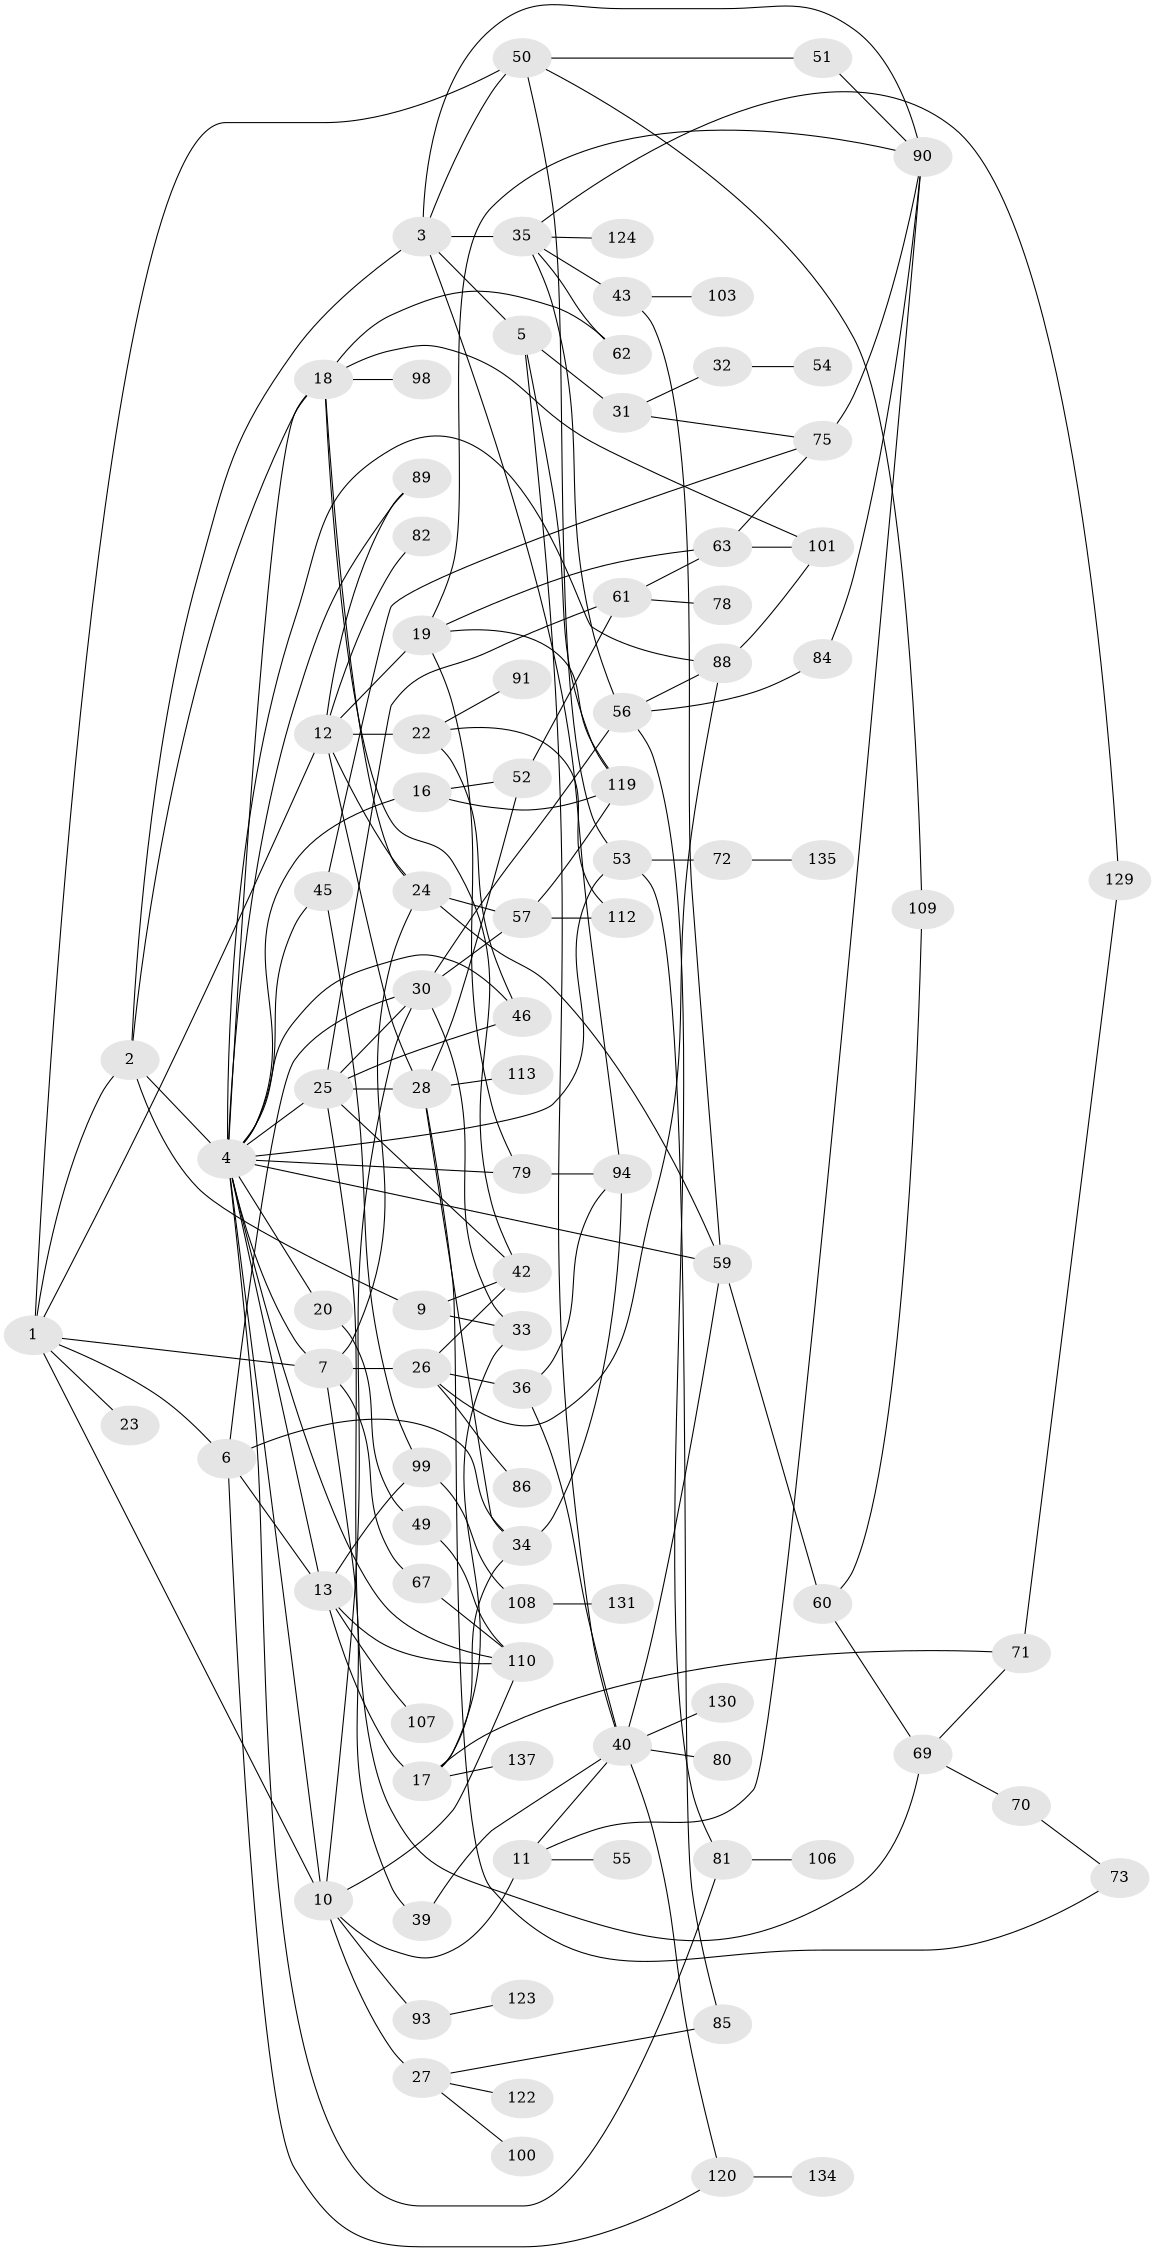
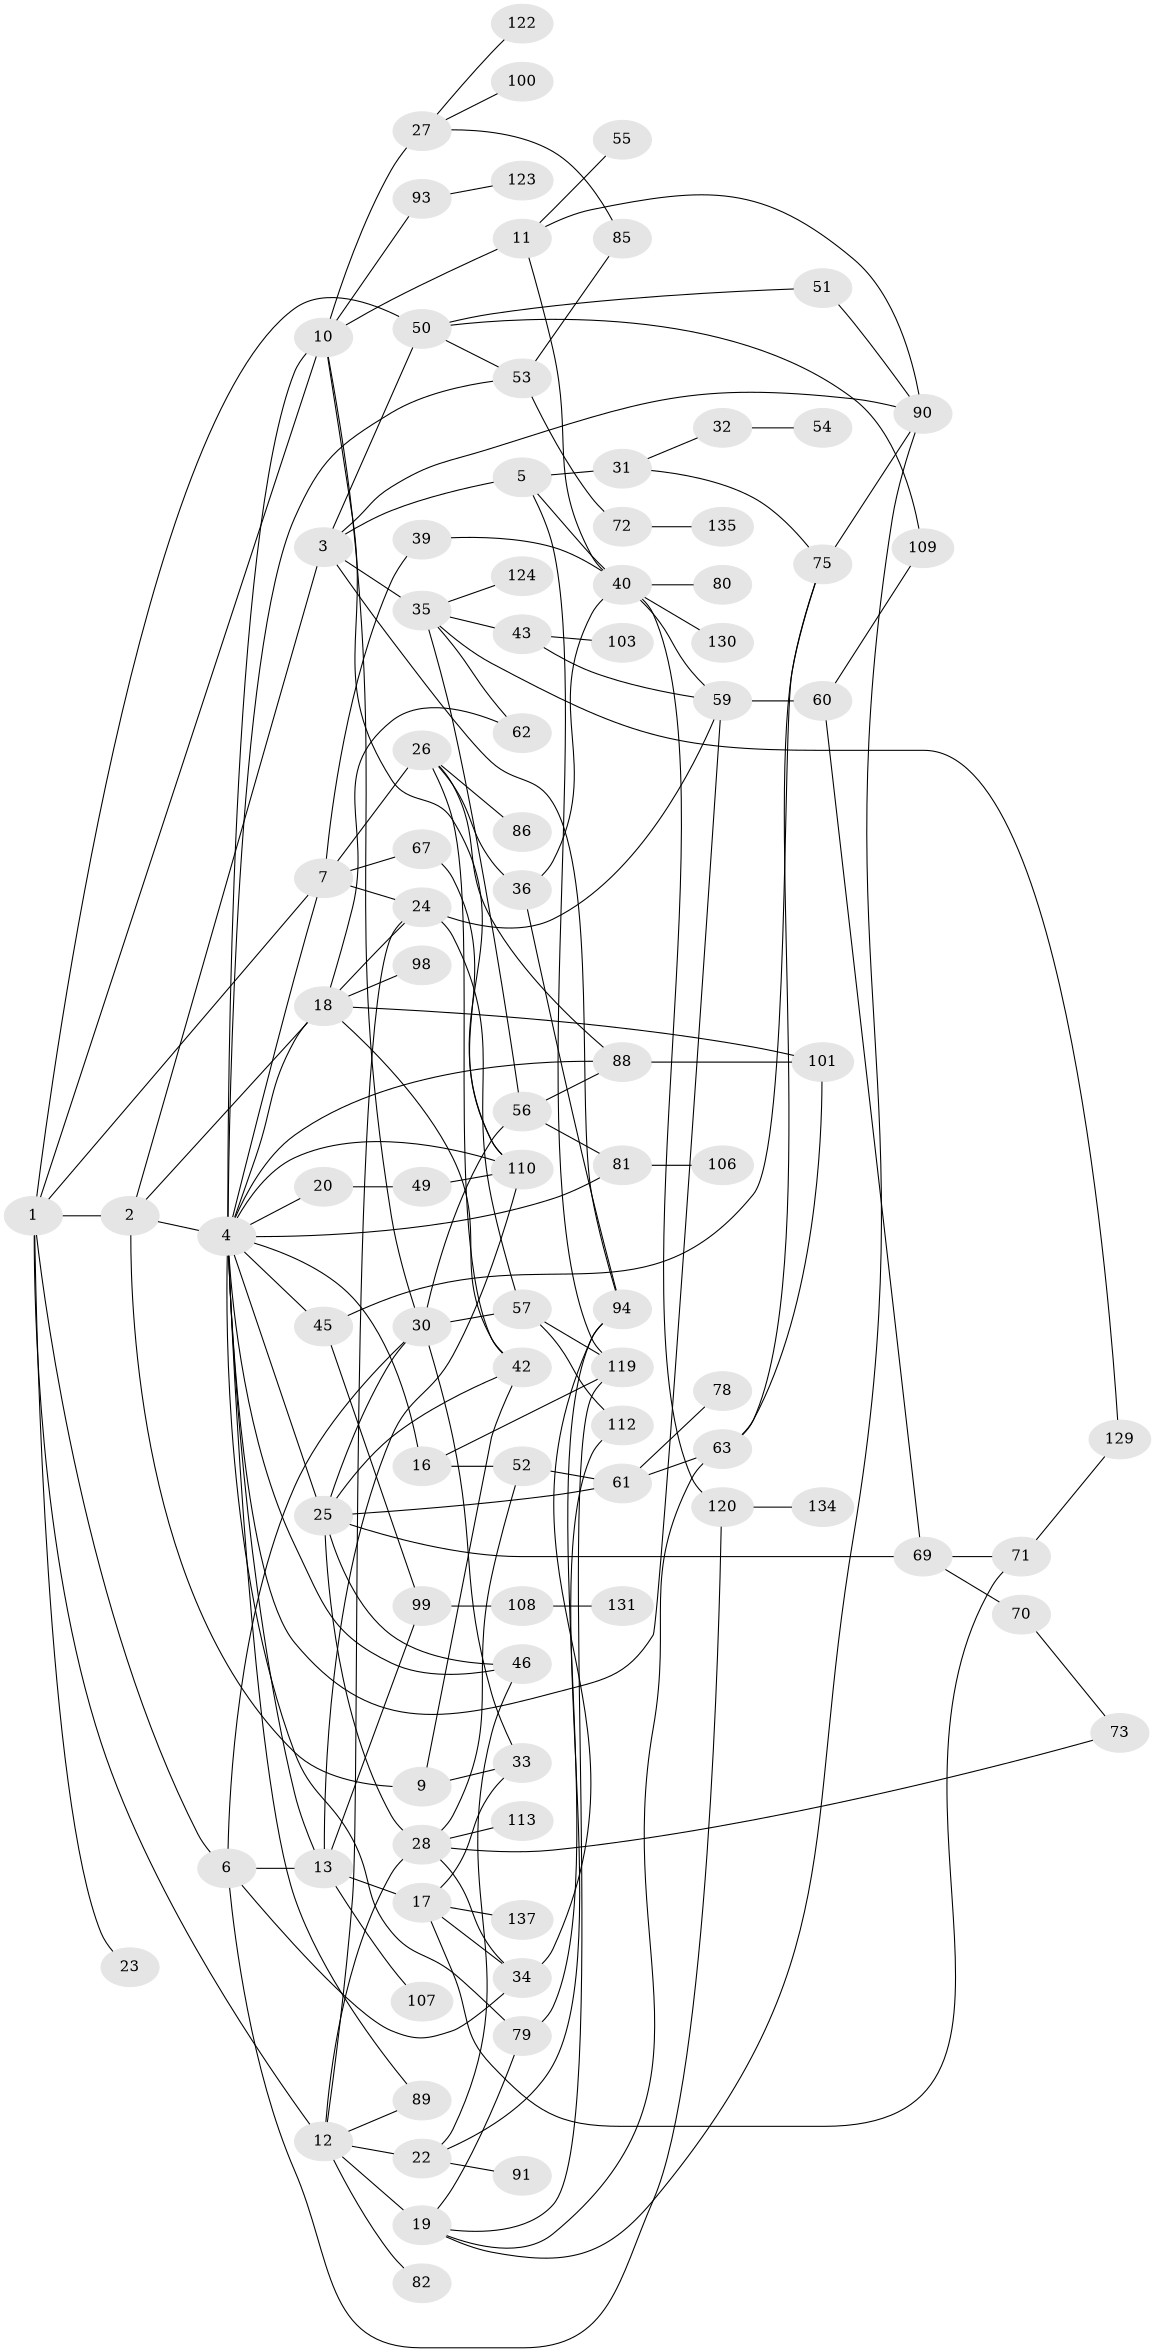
(823, 659) -> none
